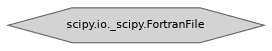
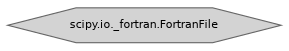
(136, 25) -> (144, 25)
